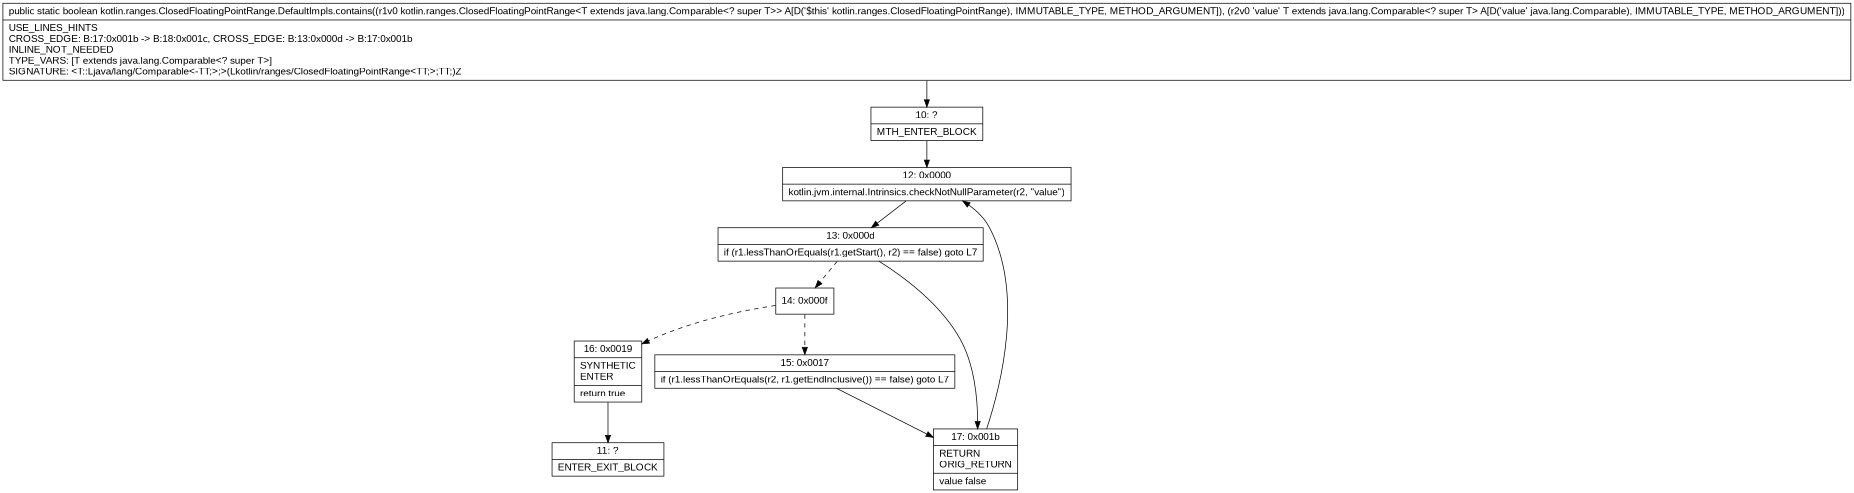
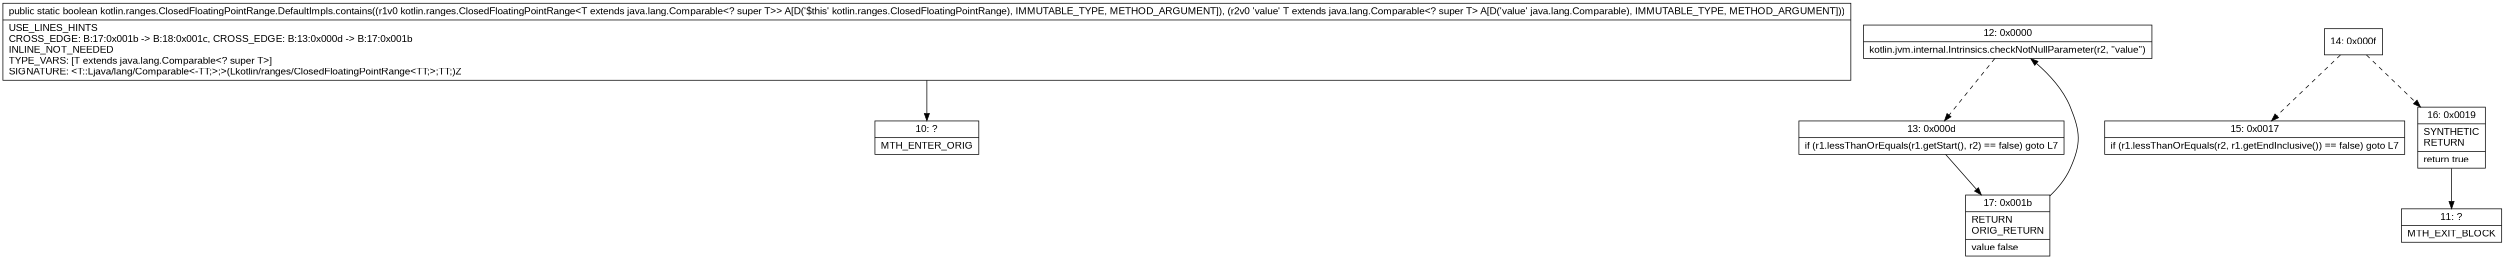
(927, 132) -> (927, 146)
(927, 150) -> none
(892, 212) -> (1972, 87)
(829, 272) -> none
(597, 377) -> (2444, 143)
(882, 411) -> none
(608, 467) -> (2452, 234)
